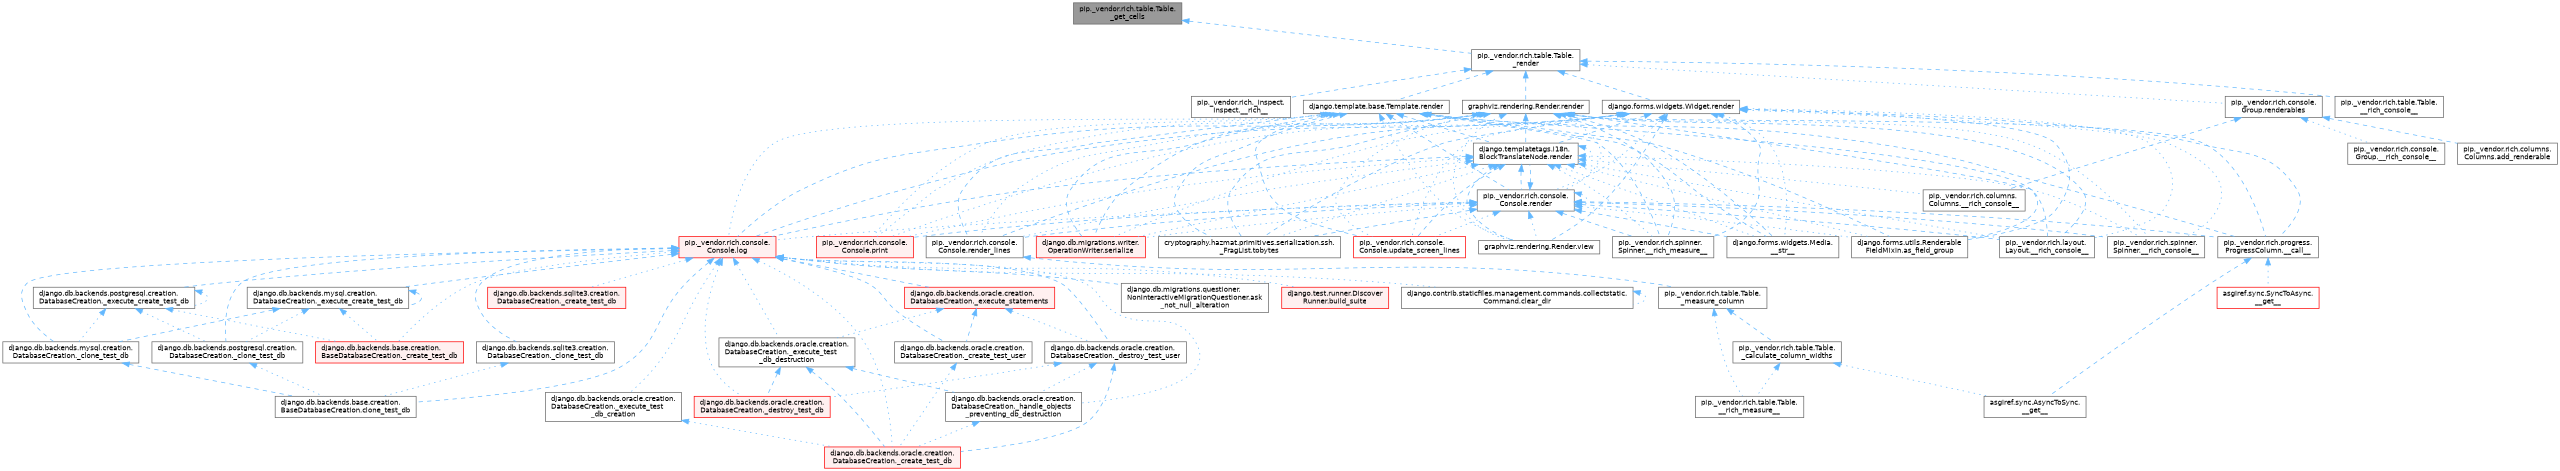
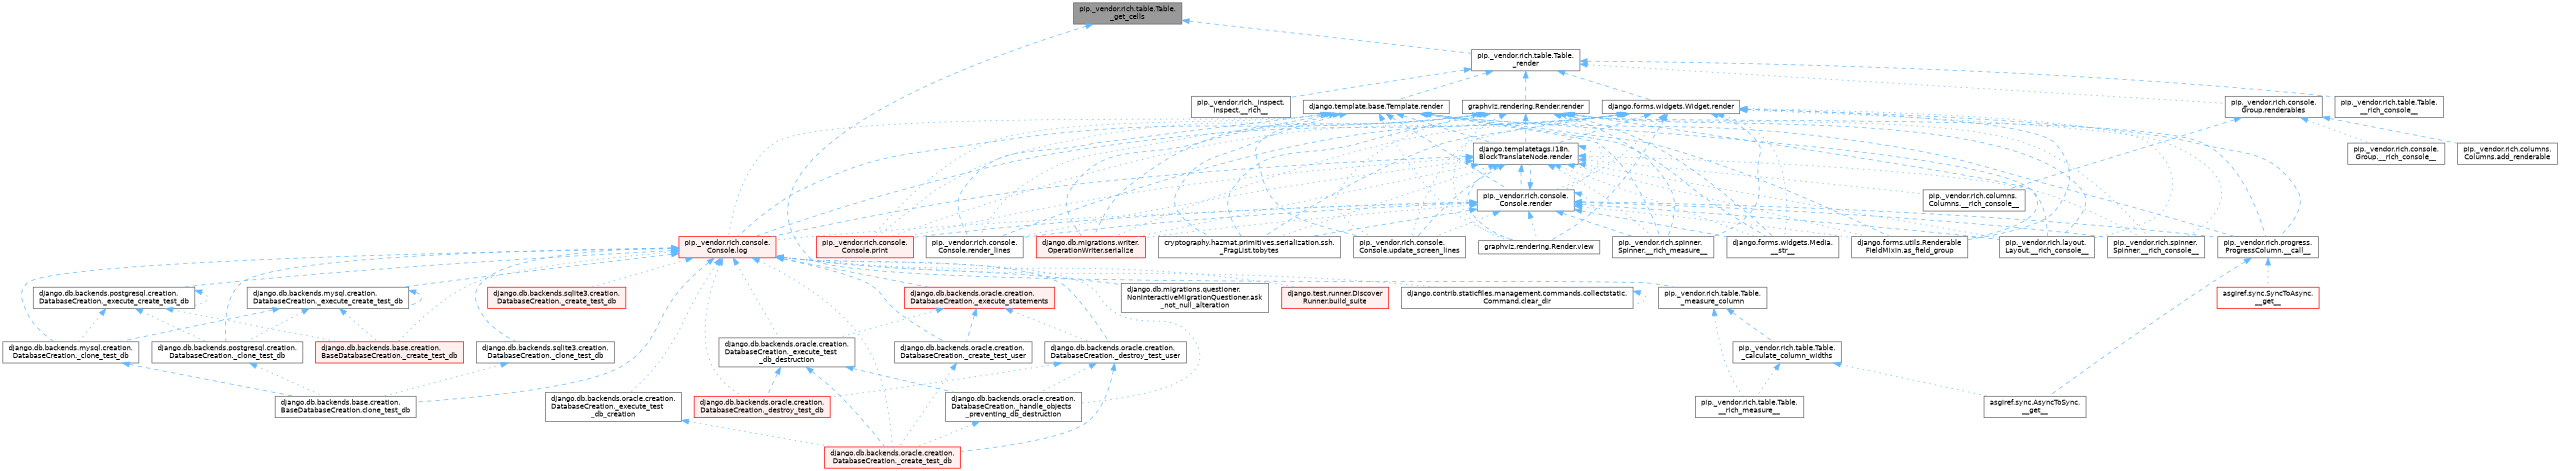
(1410, 247) -> (1410, 247)
(1352, 268) -> (1129, 280)
